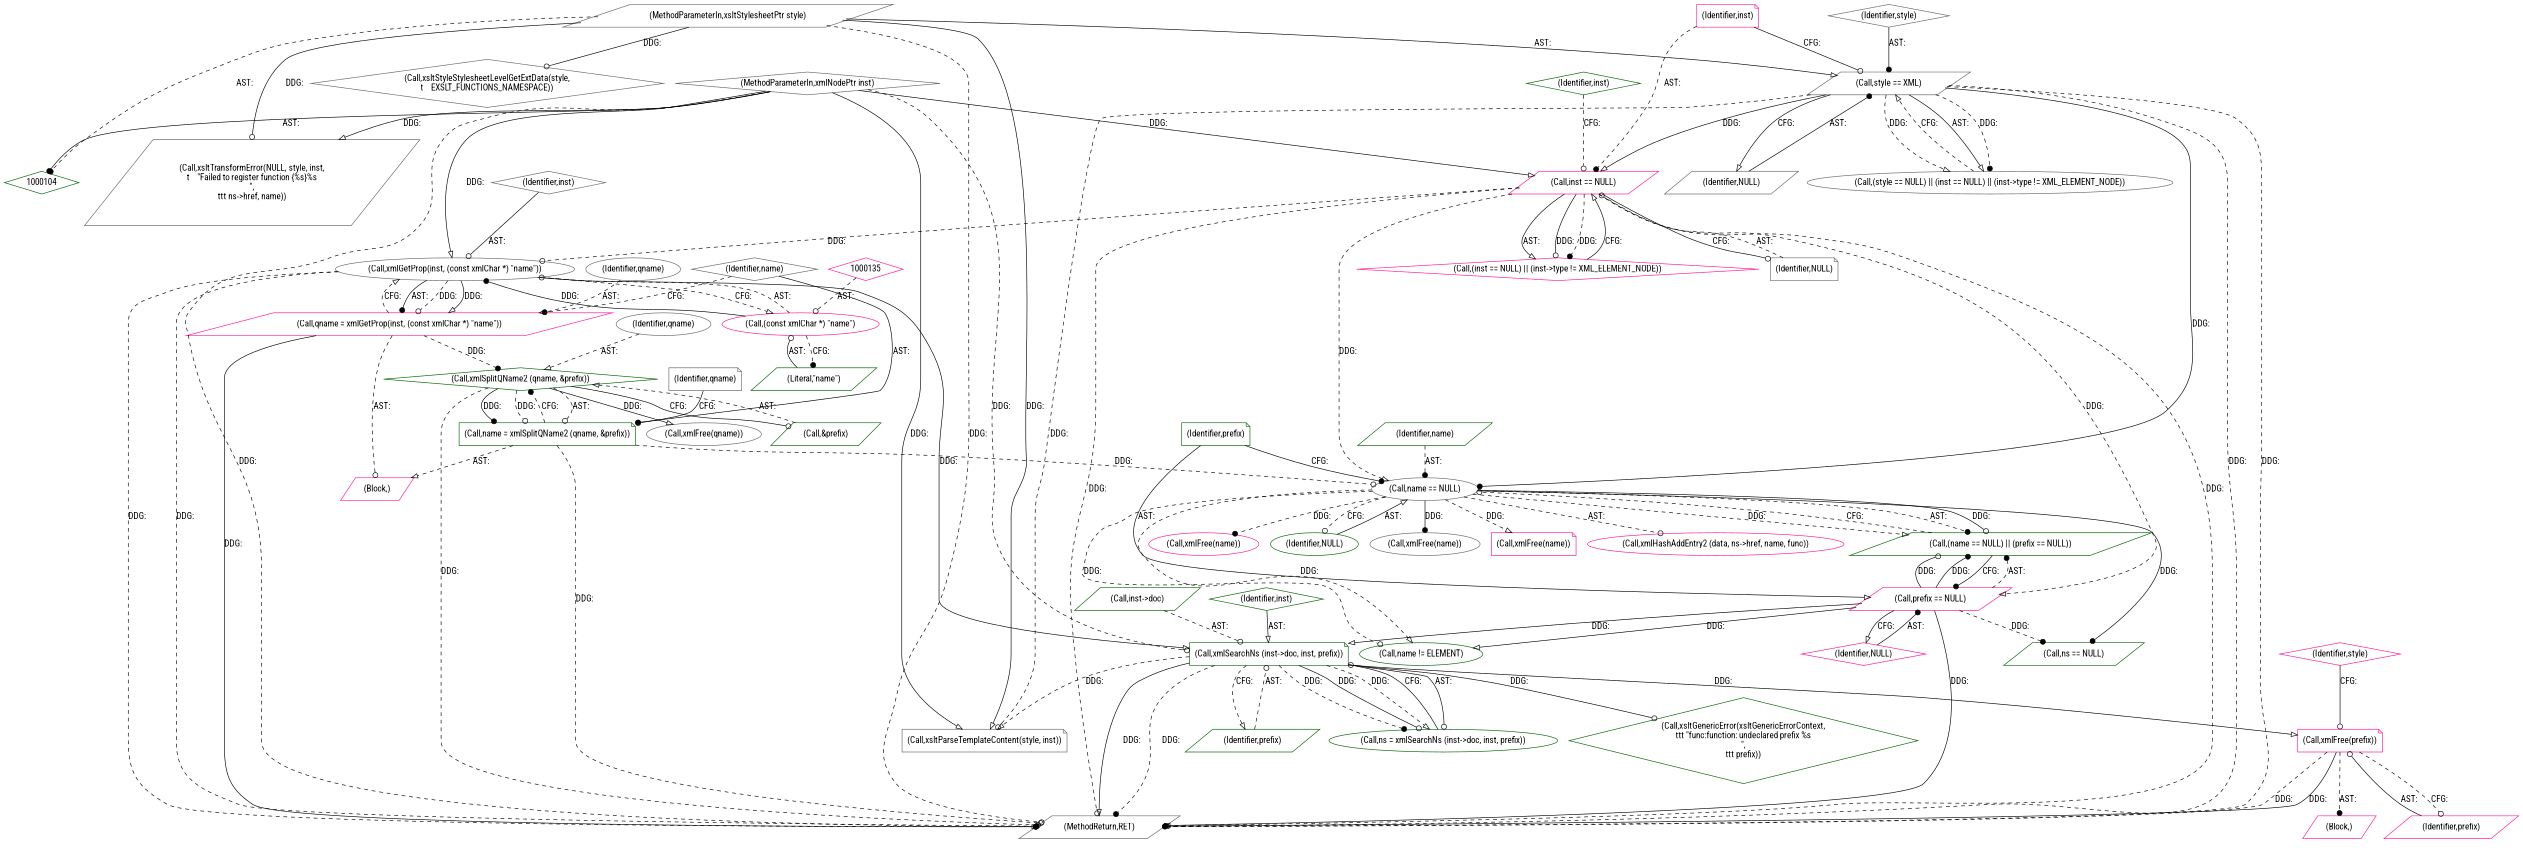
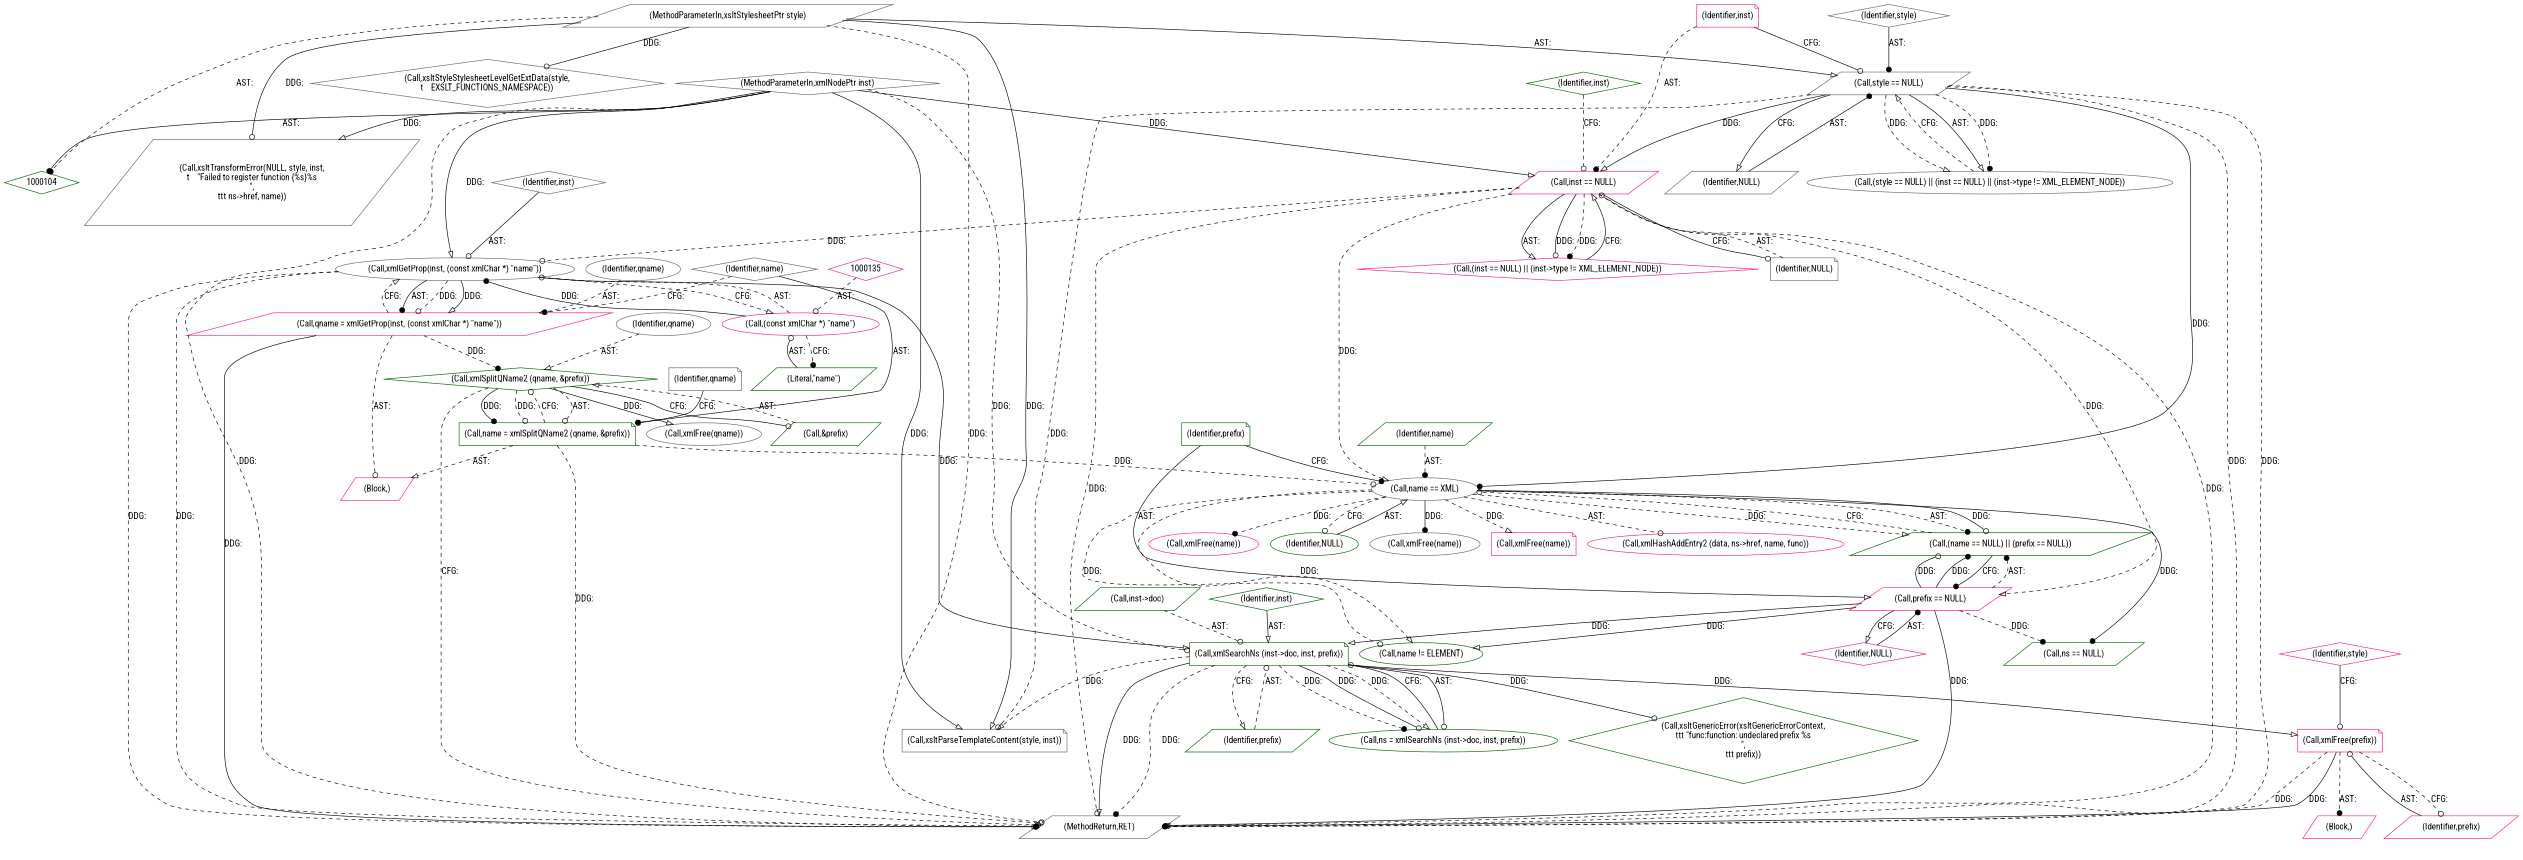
(1889, 83) -> (1889, 83)
(540, 408) -> (540, 408)
(1425, 489) -> (1425, 489)
(451, 572) -> (451, 572)
